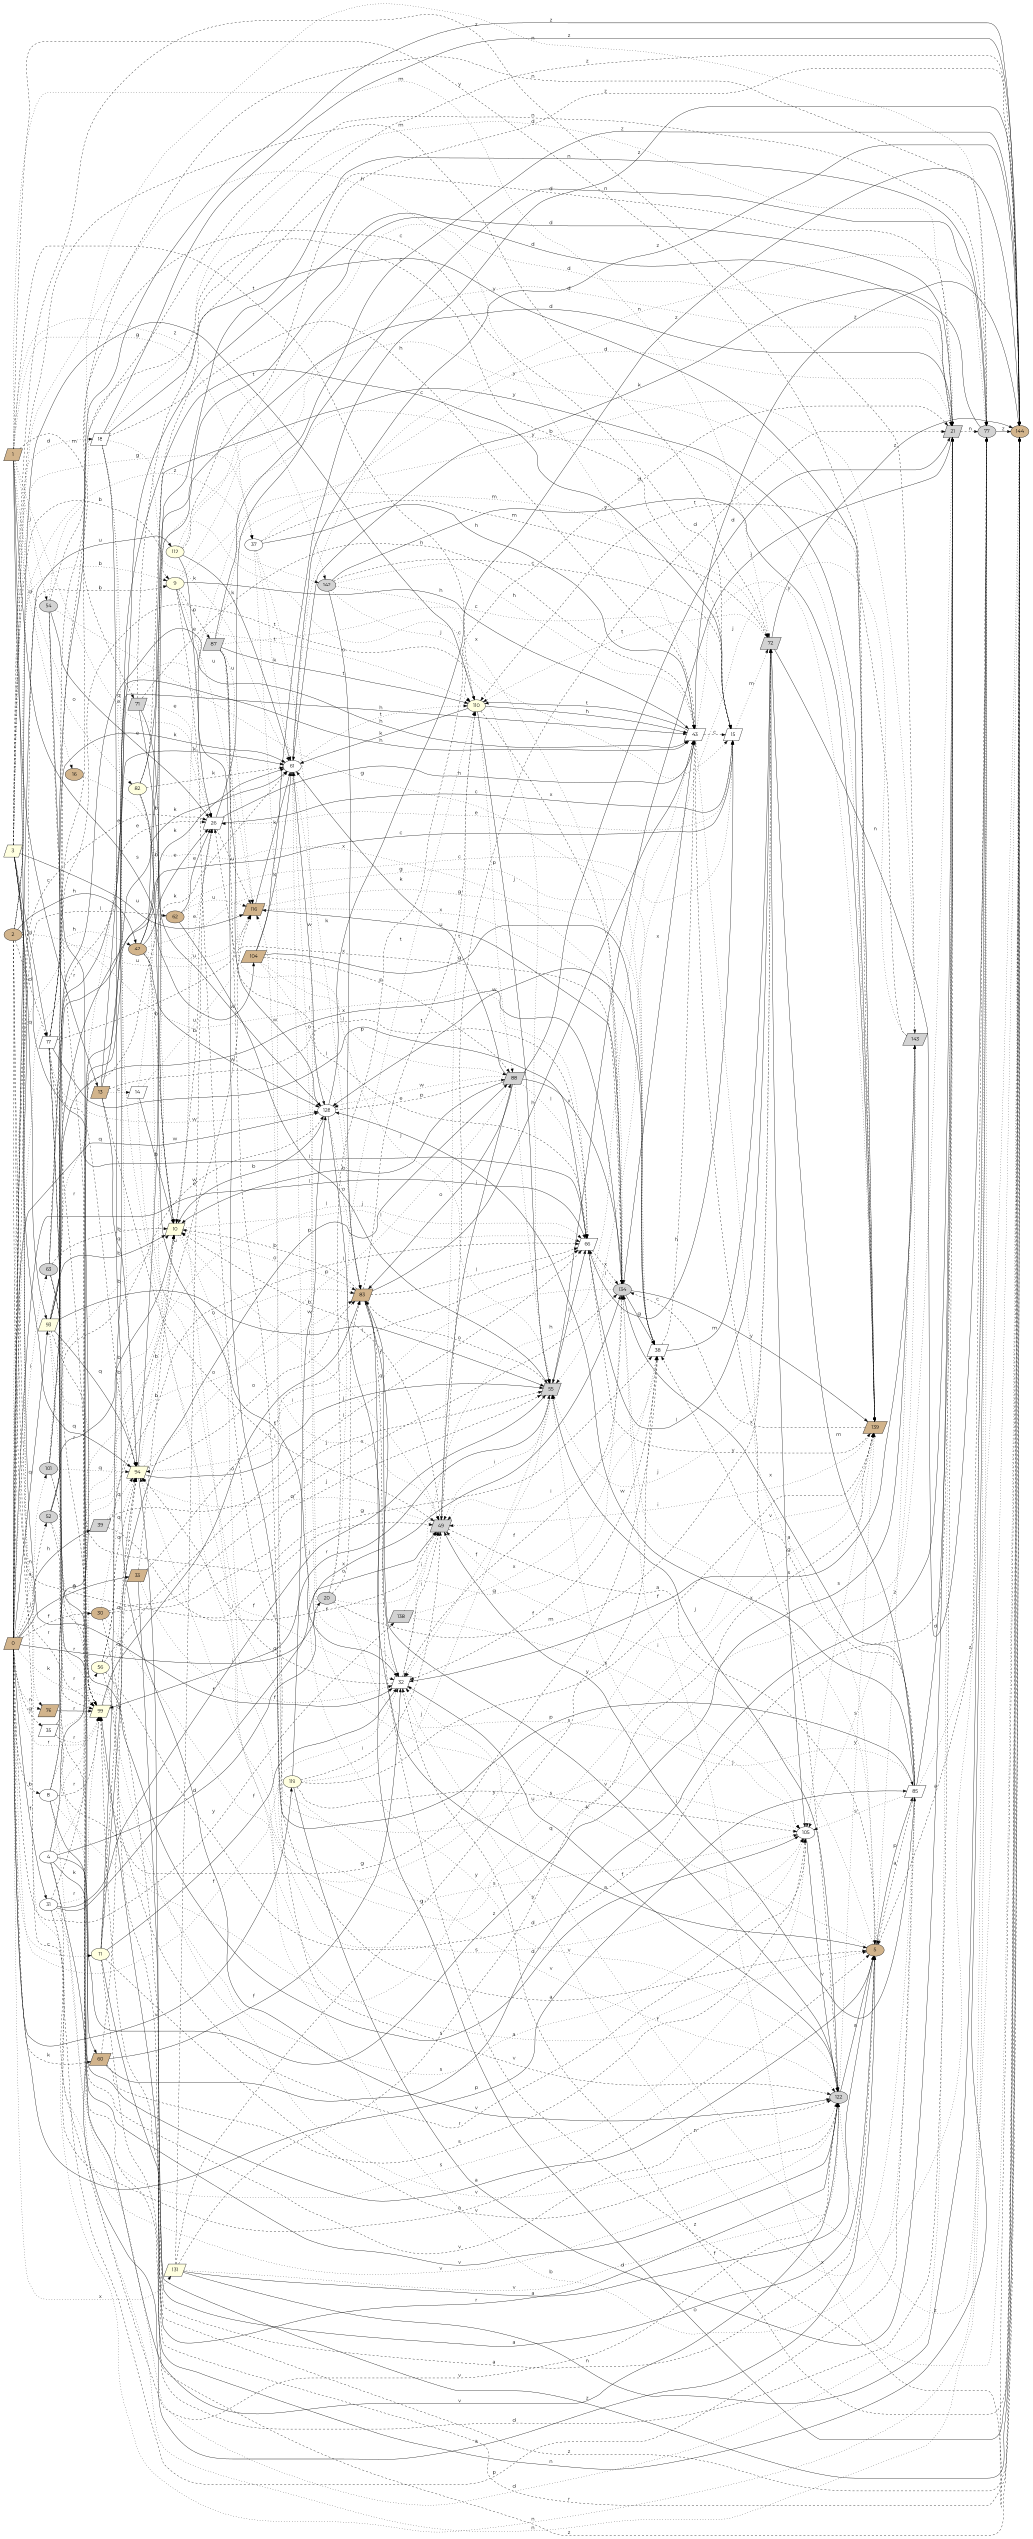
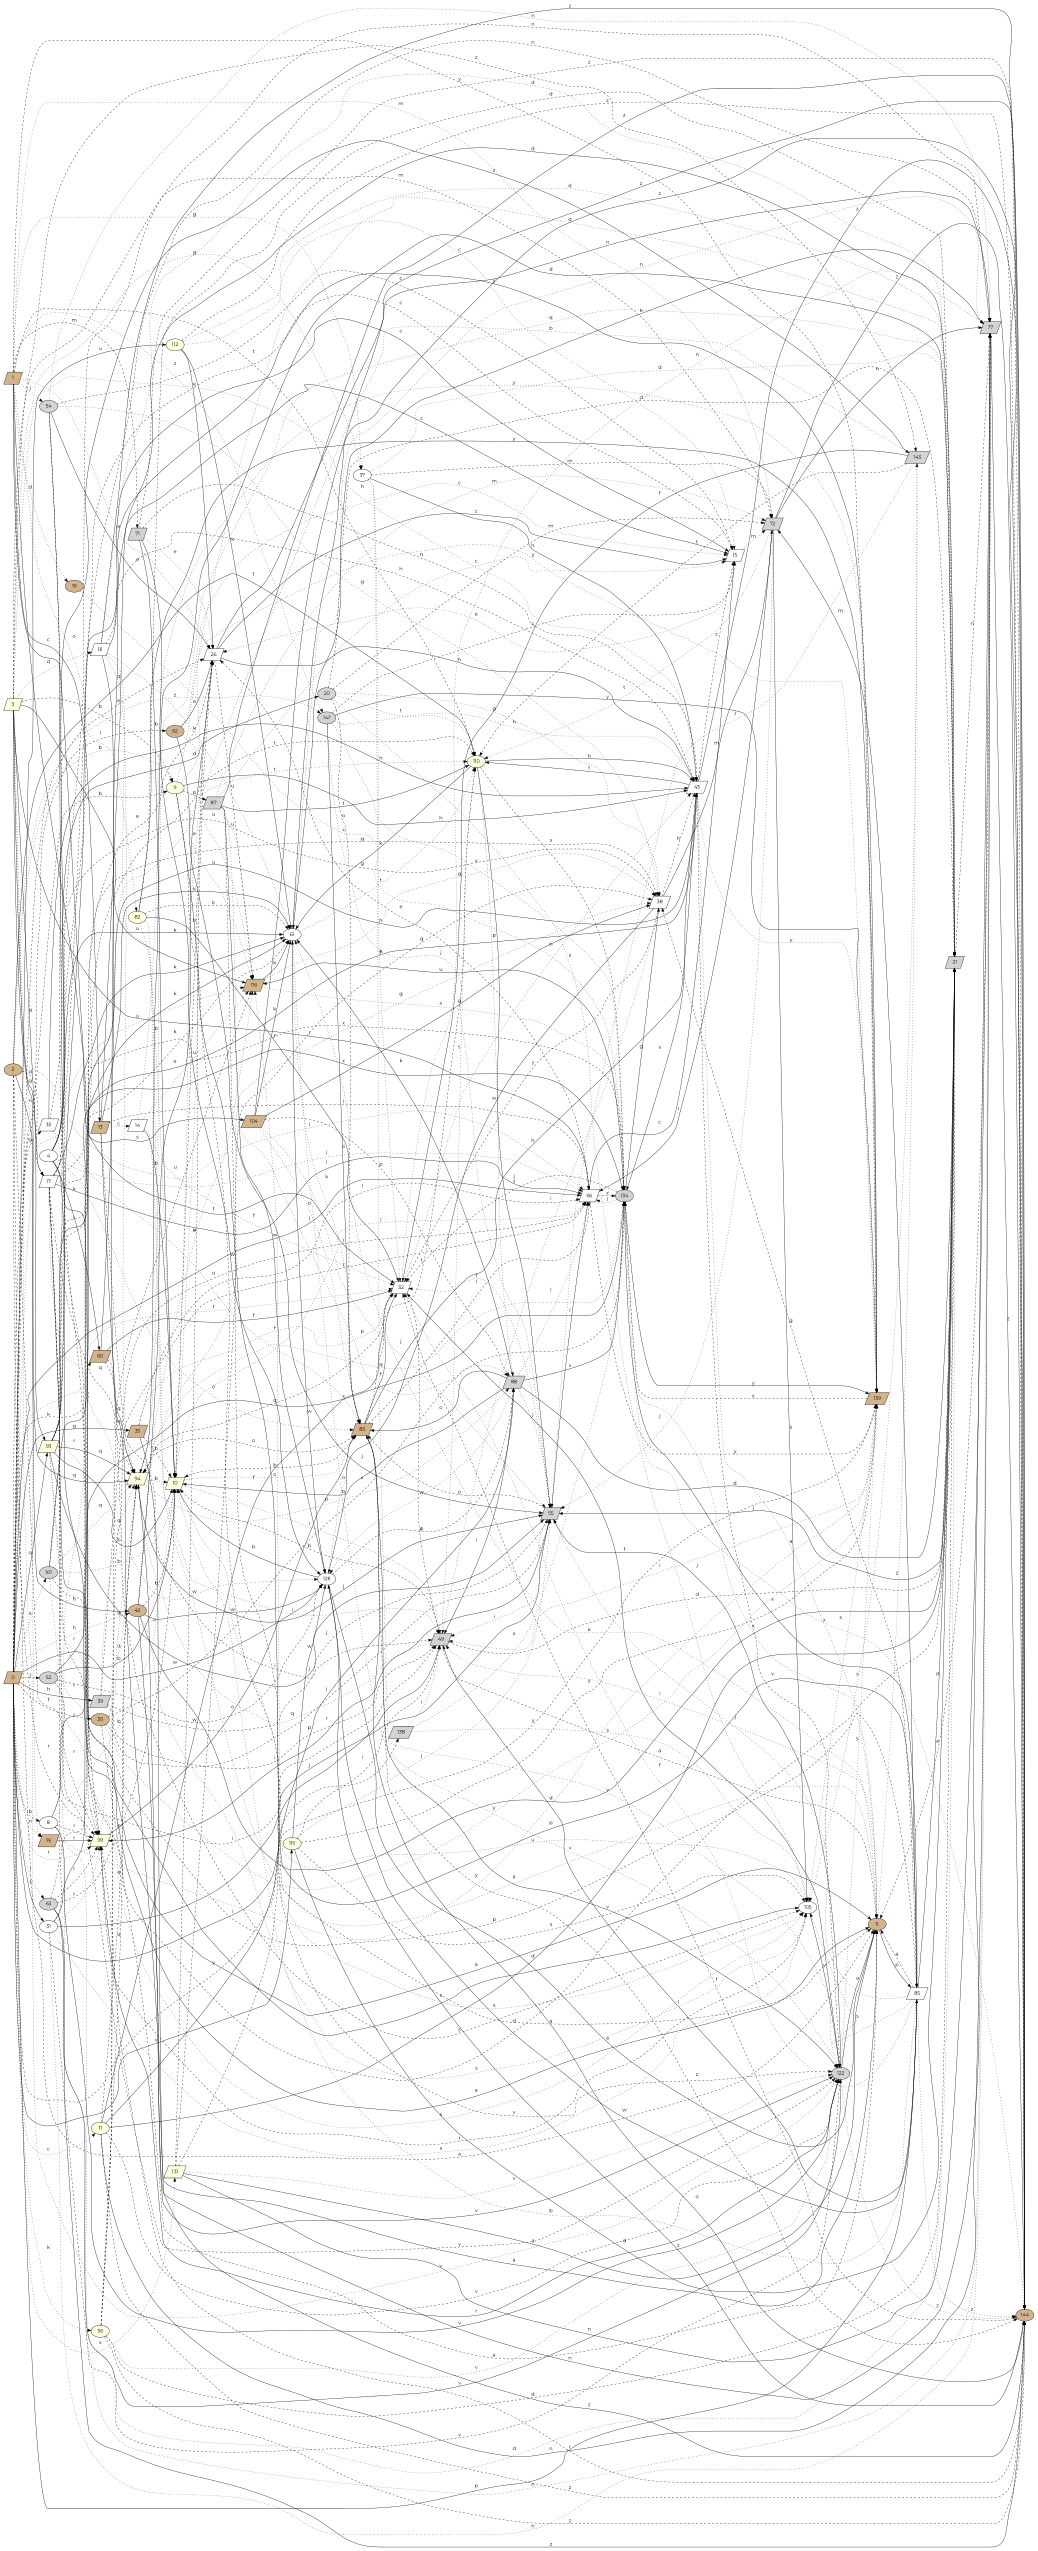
(987, 432) -> (990, 328)
(271, 654) -> none
